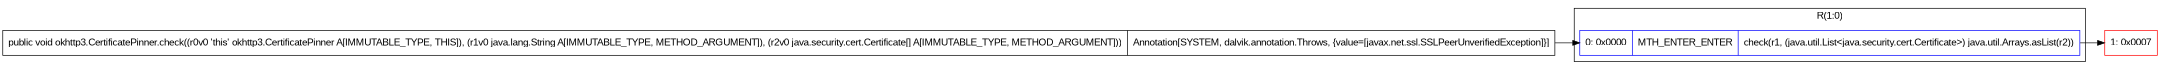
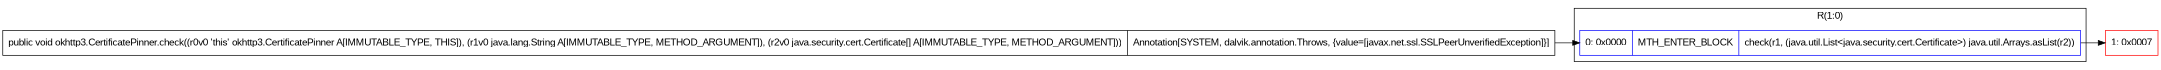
(1685, 43) -> (1686, 43)
